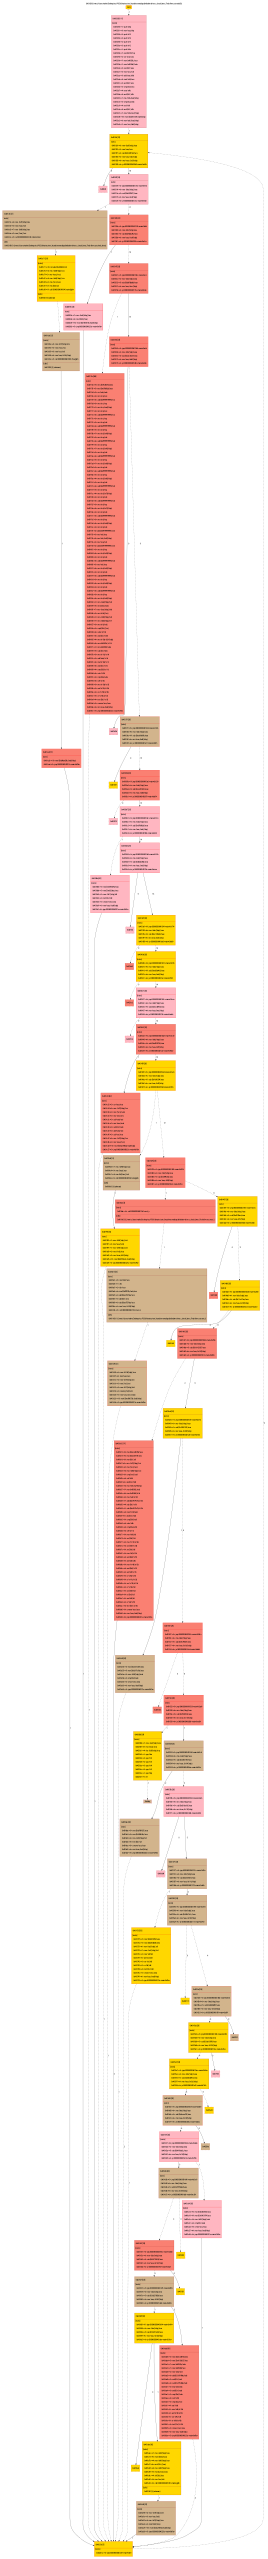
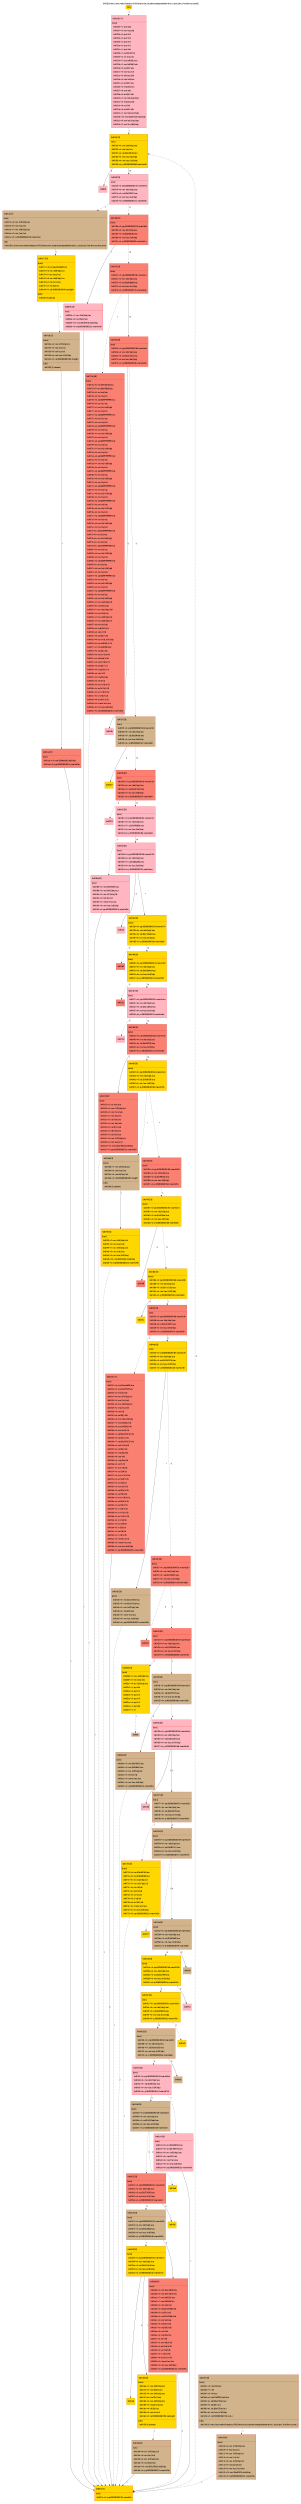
(165, 1211) -> none
